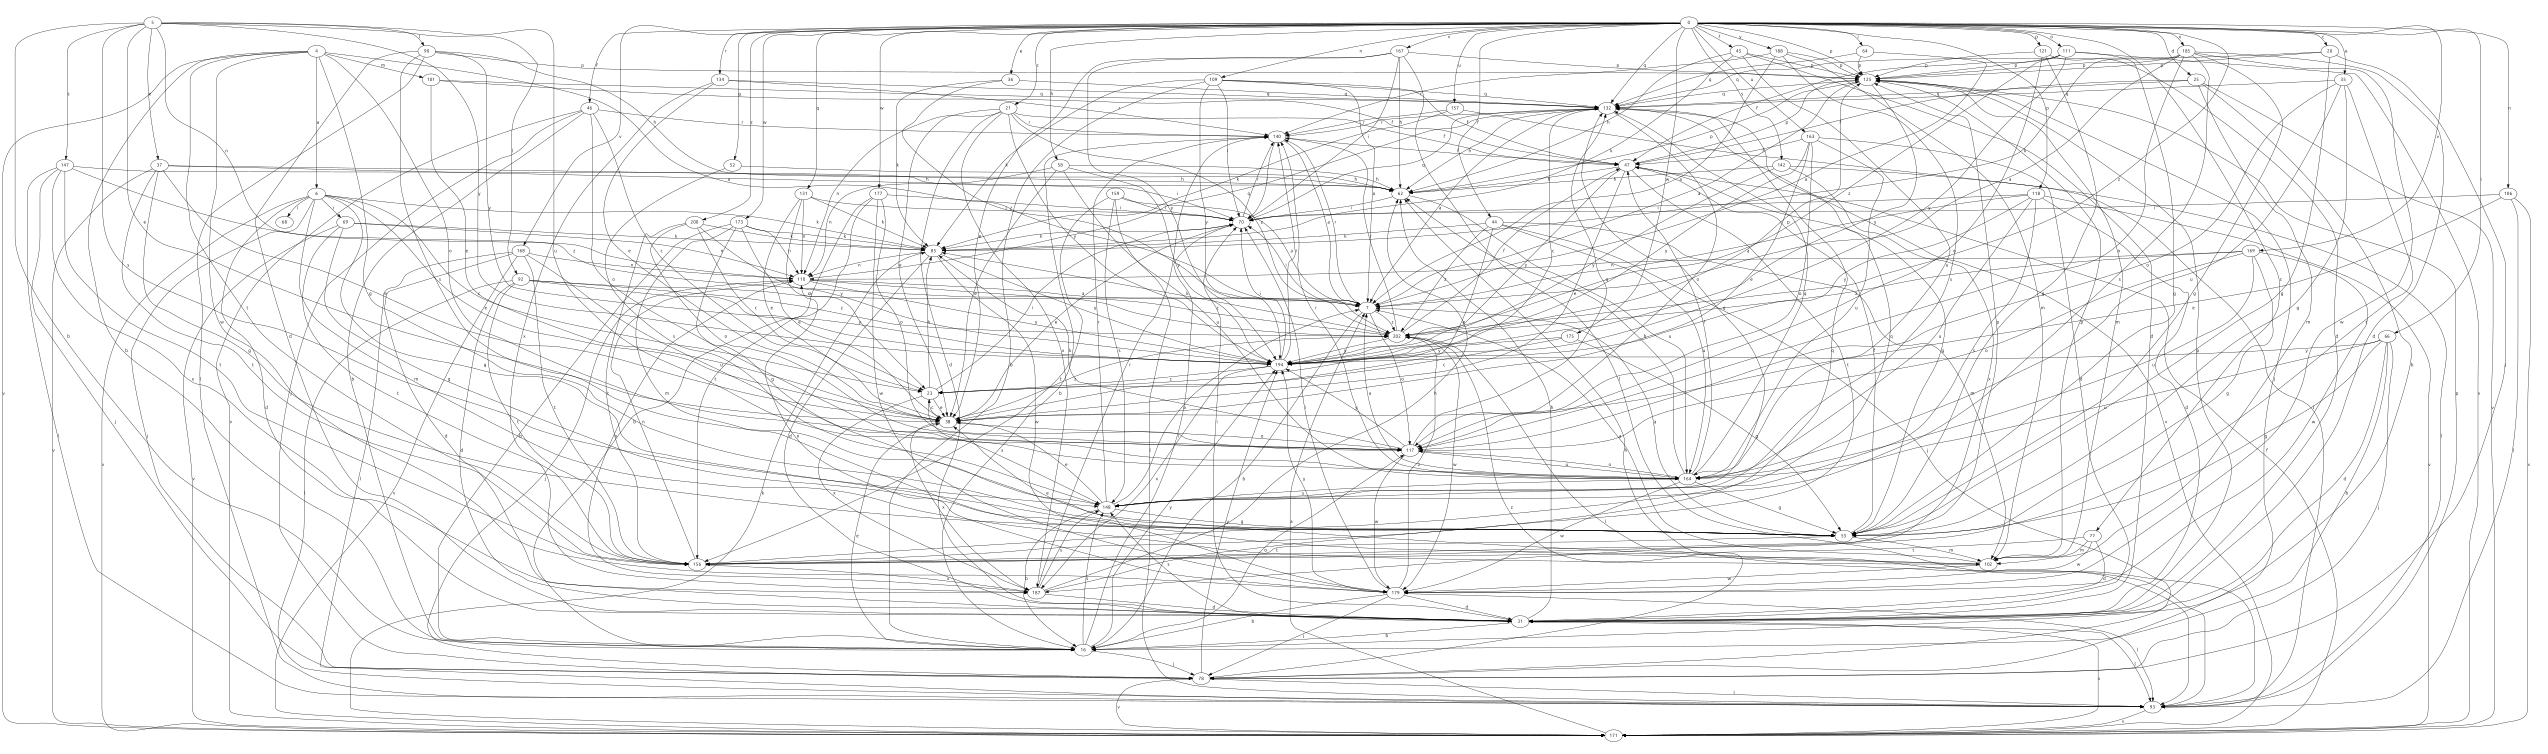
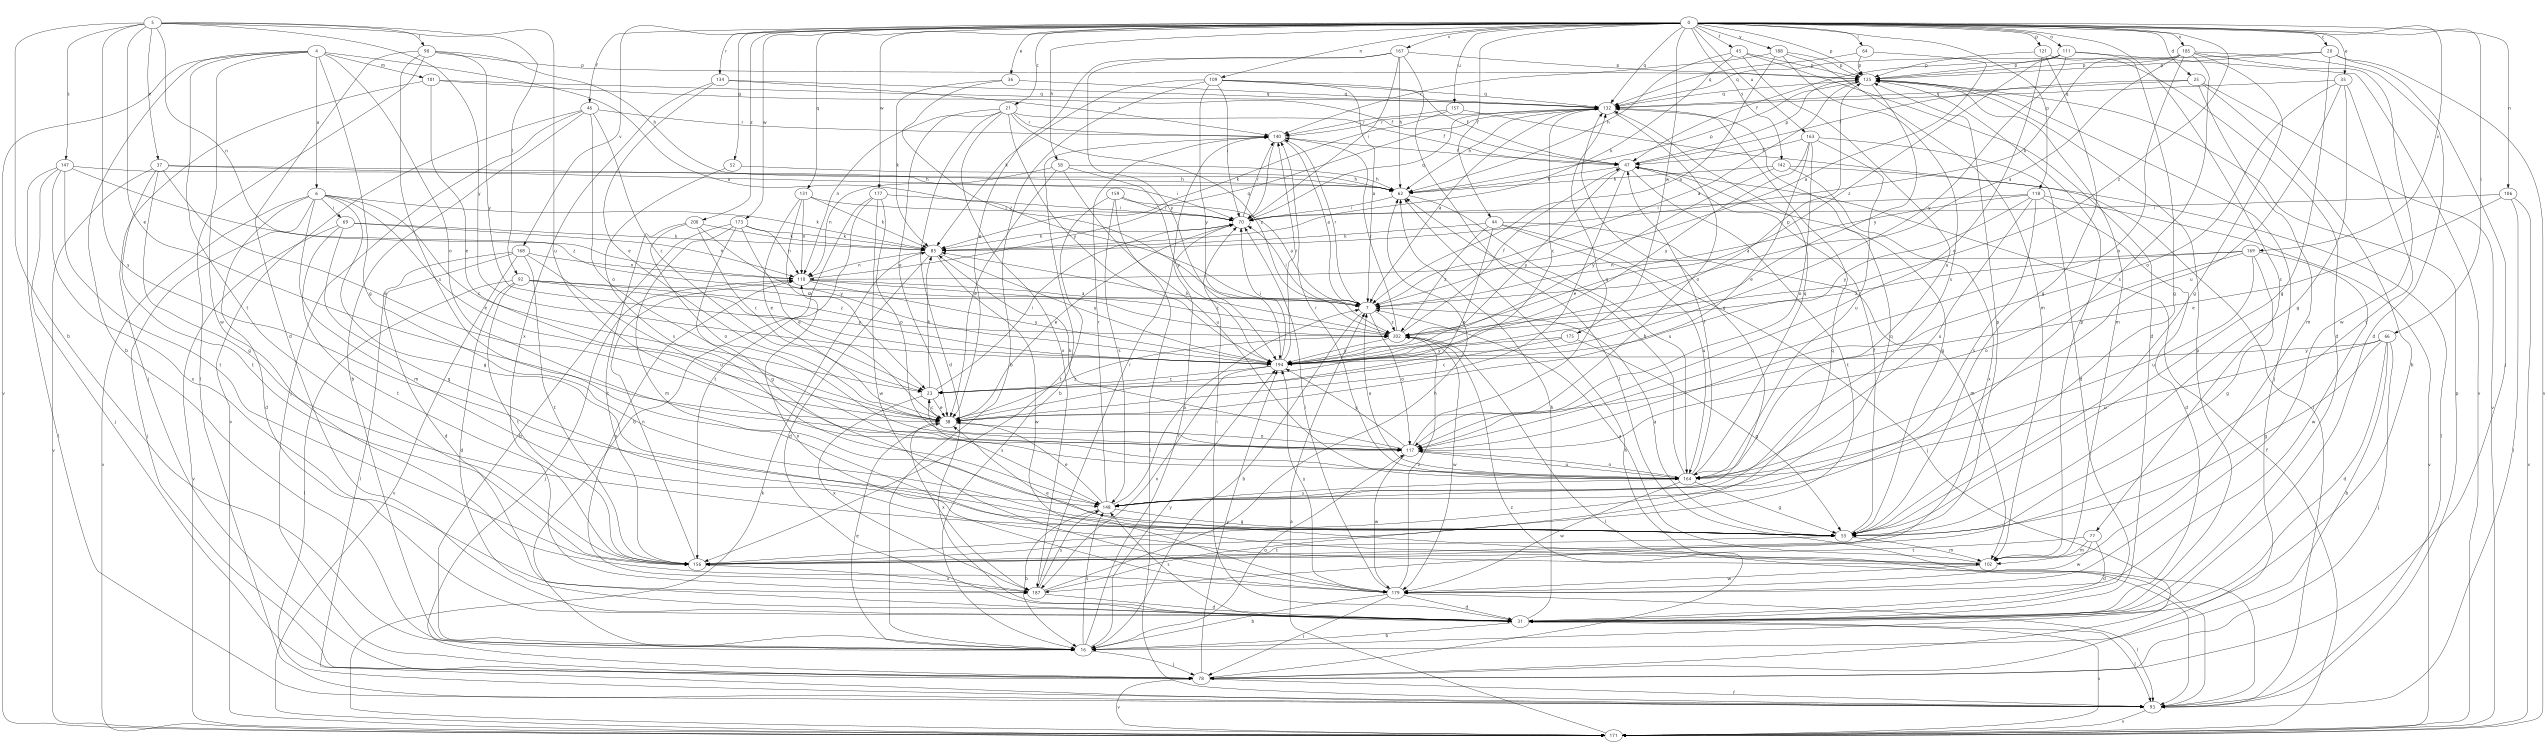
(285, 222) -> none
(2196, 523) -> (2516, 724)
none -> (354, 646)
(1734, 693) -> (1734, 693)
